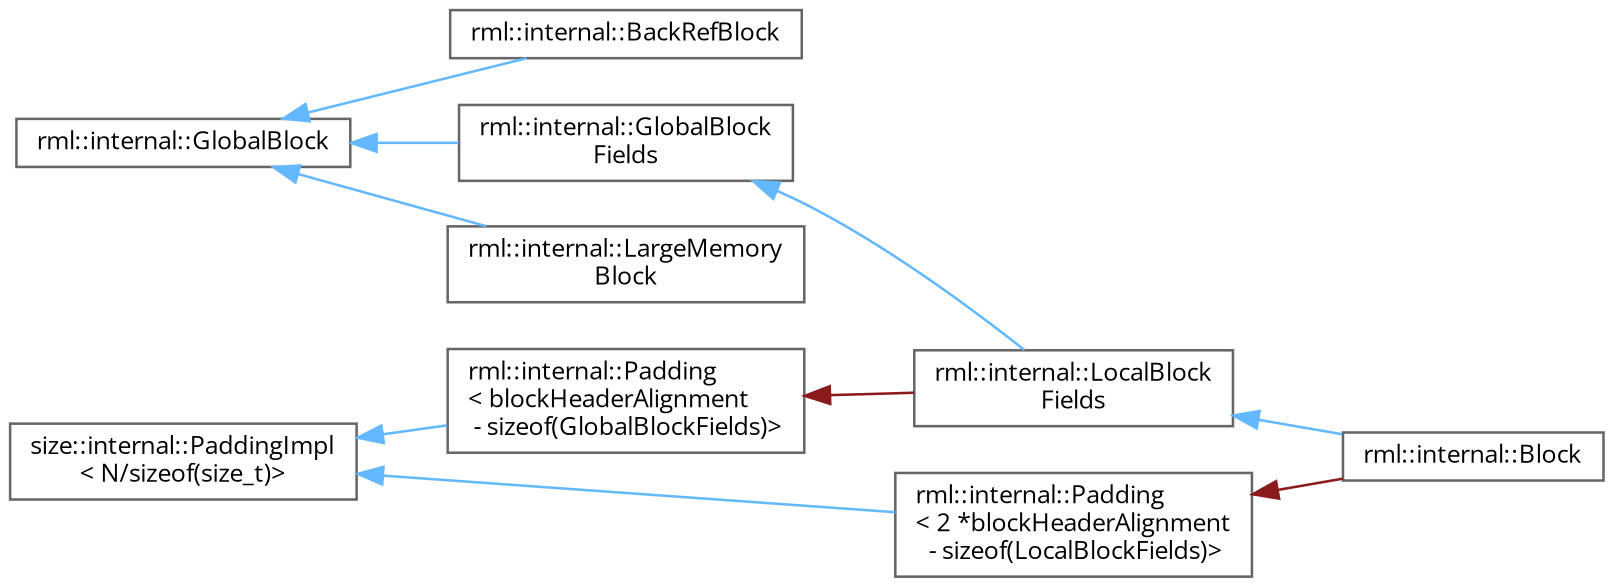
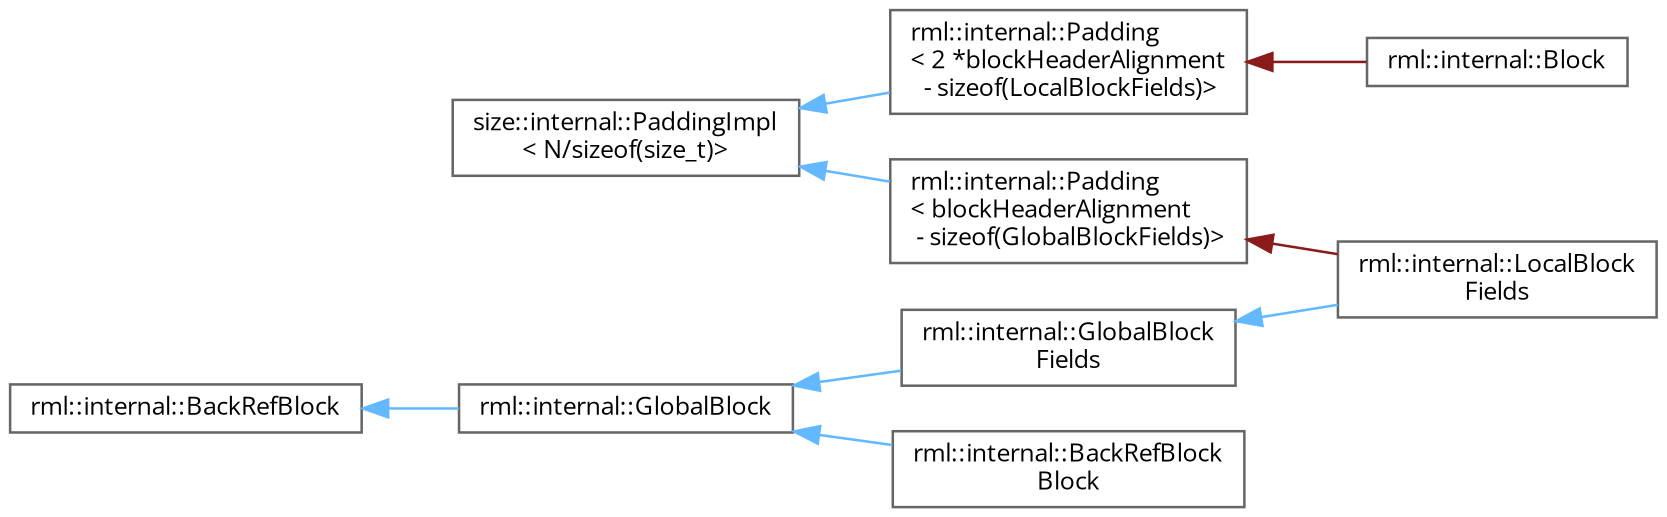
(417, 85) -> (424, 408)
(626, 264) -> (1069, 469)
(1300, 427) -> none
